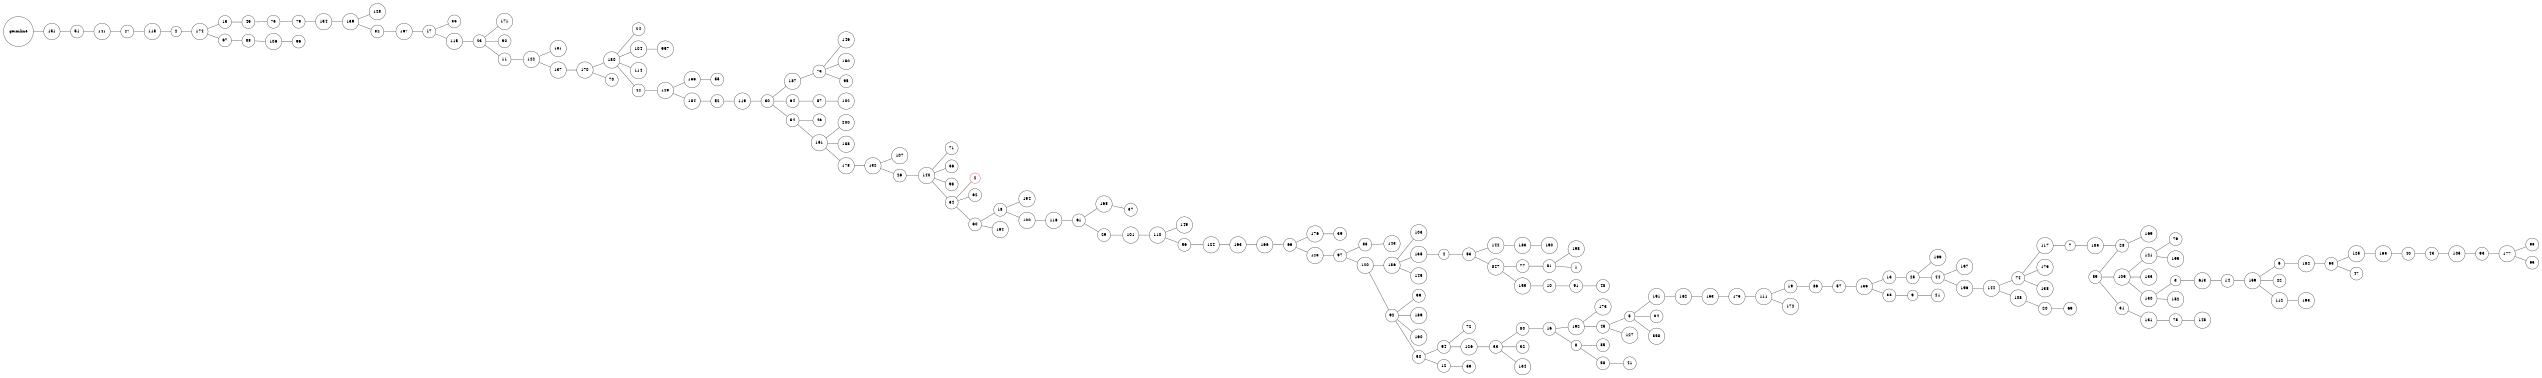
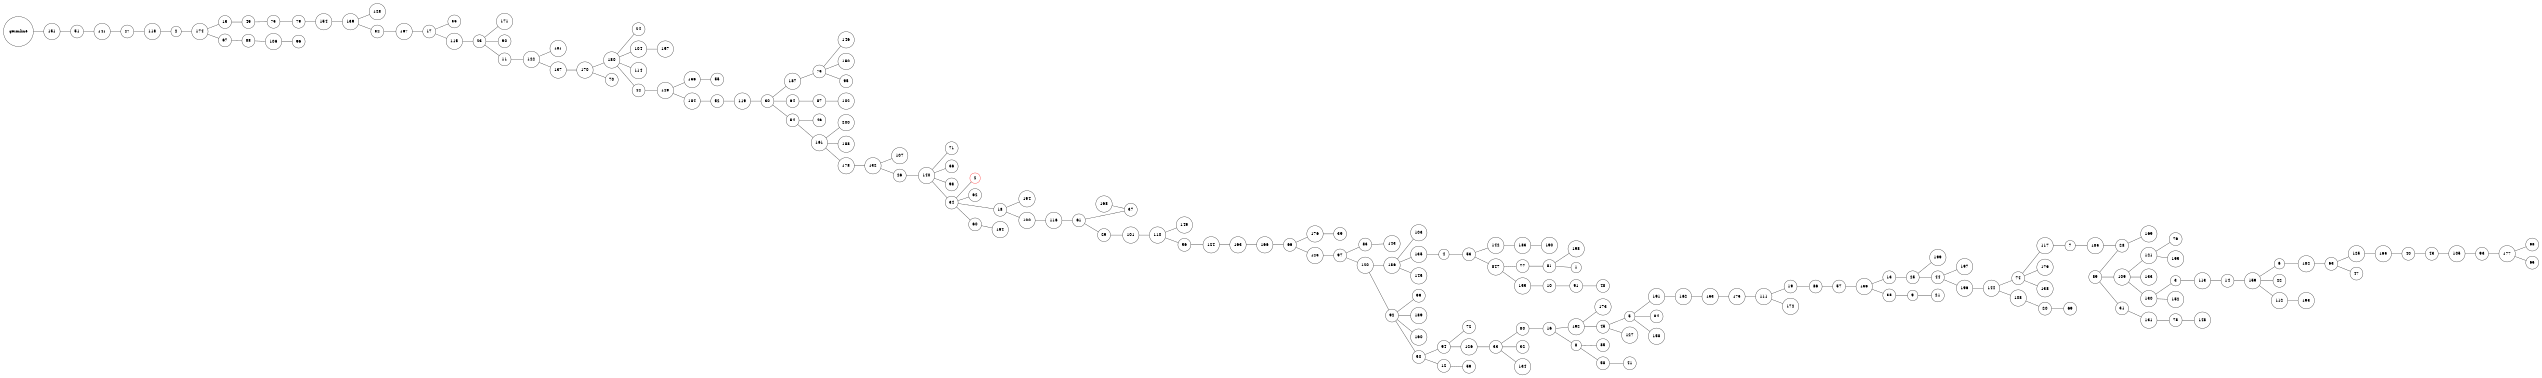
(665, 49) -> (665, 49)
(1091, 213) -> (1105, 215)
(988, 217) -> (976, 206)
(2202, 281) -> (2202, 281)
(1657, 336) -> (1657, 336)
